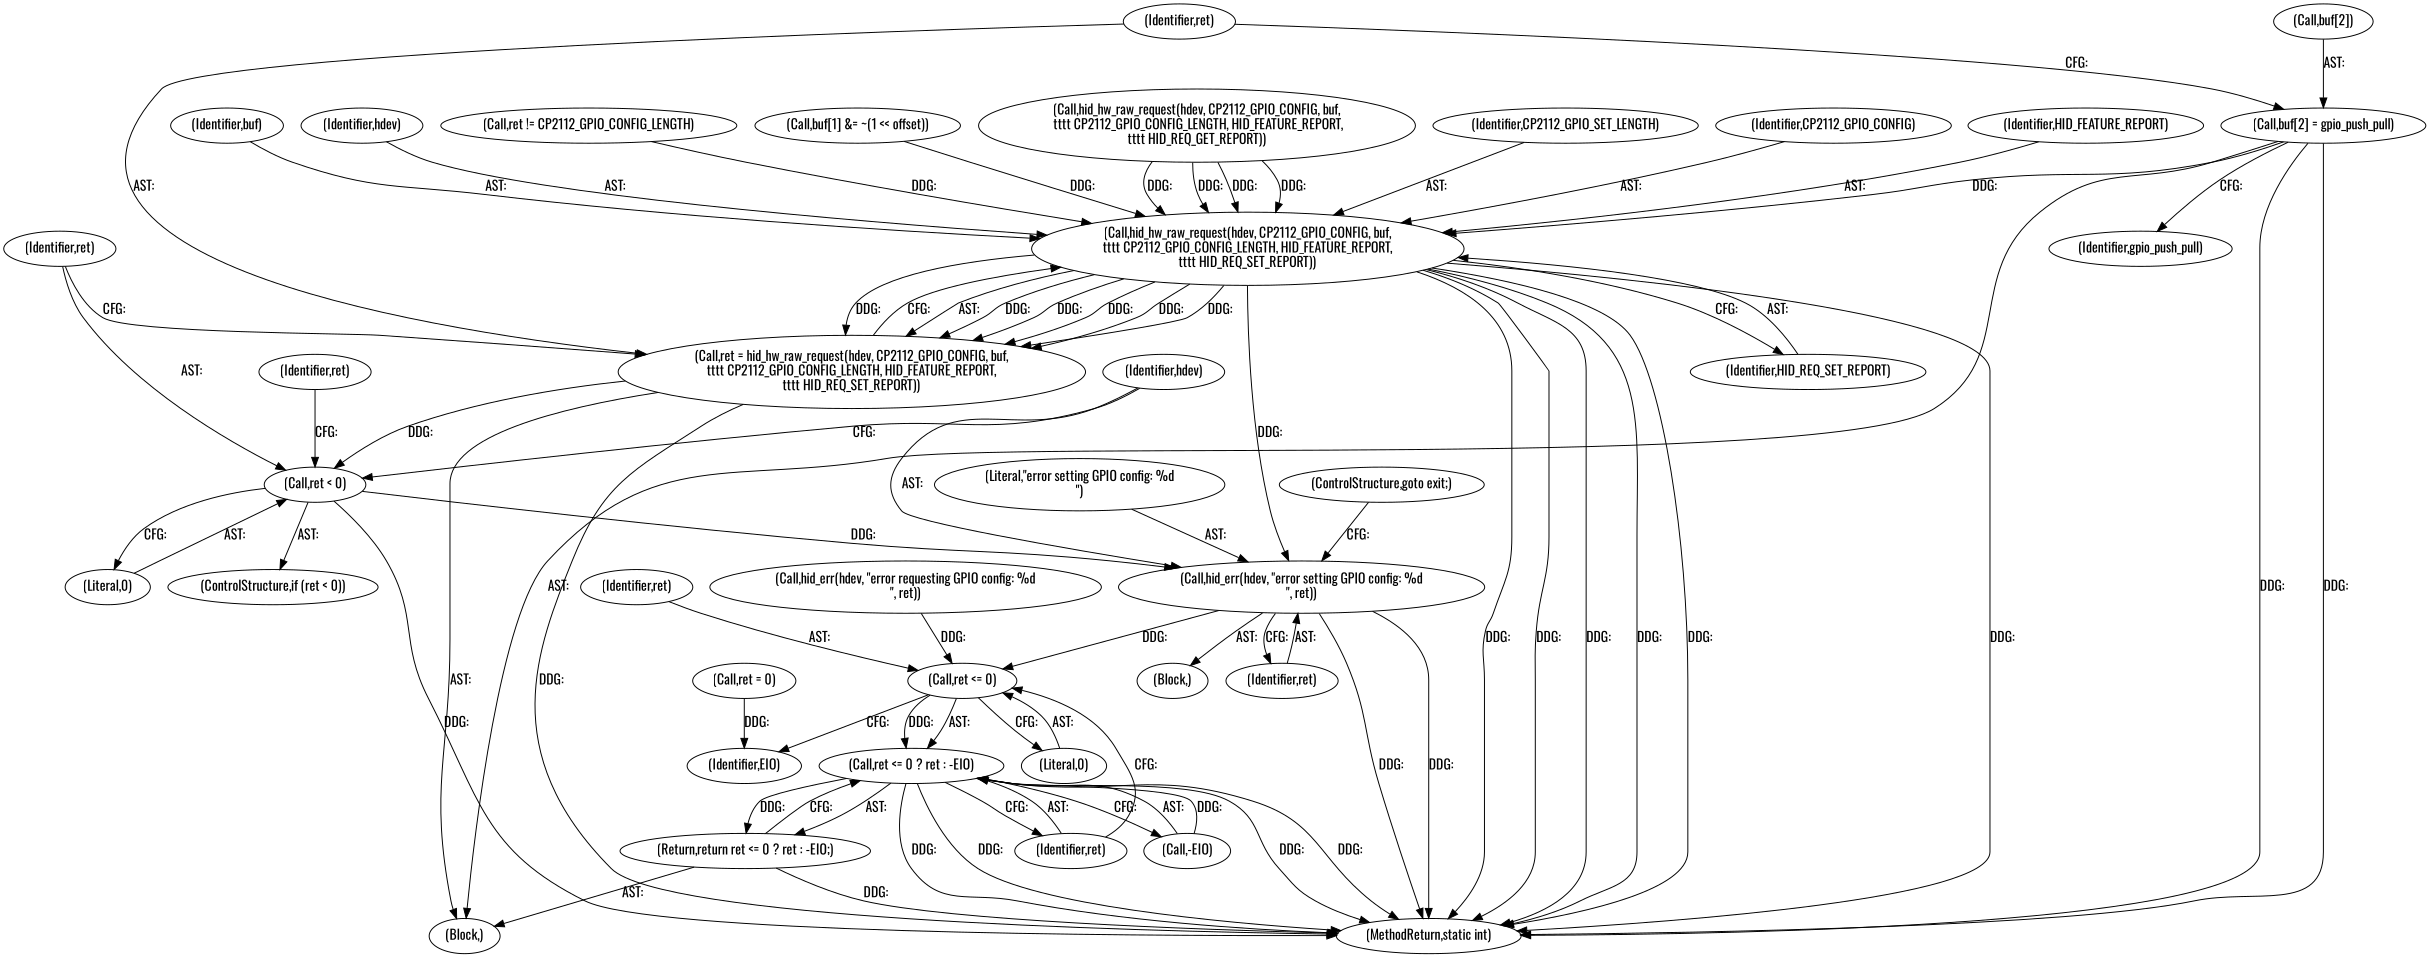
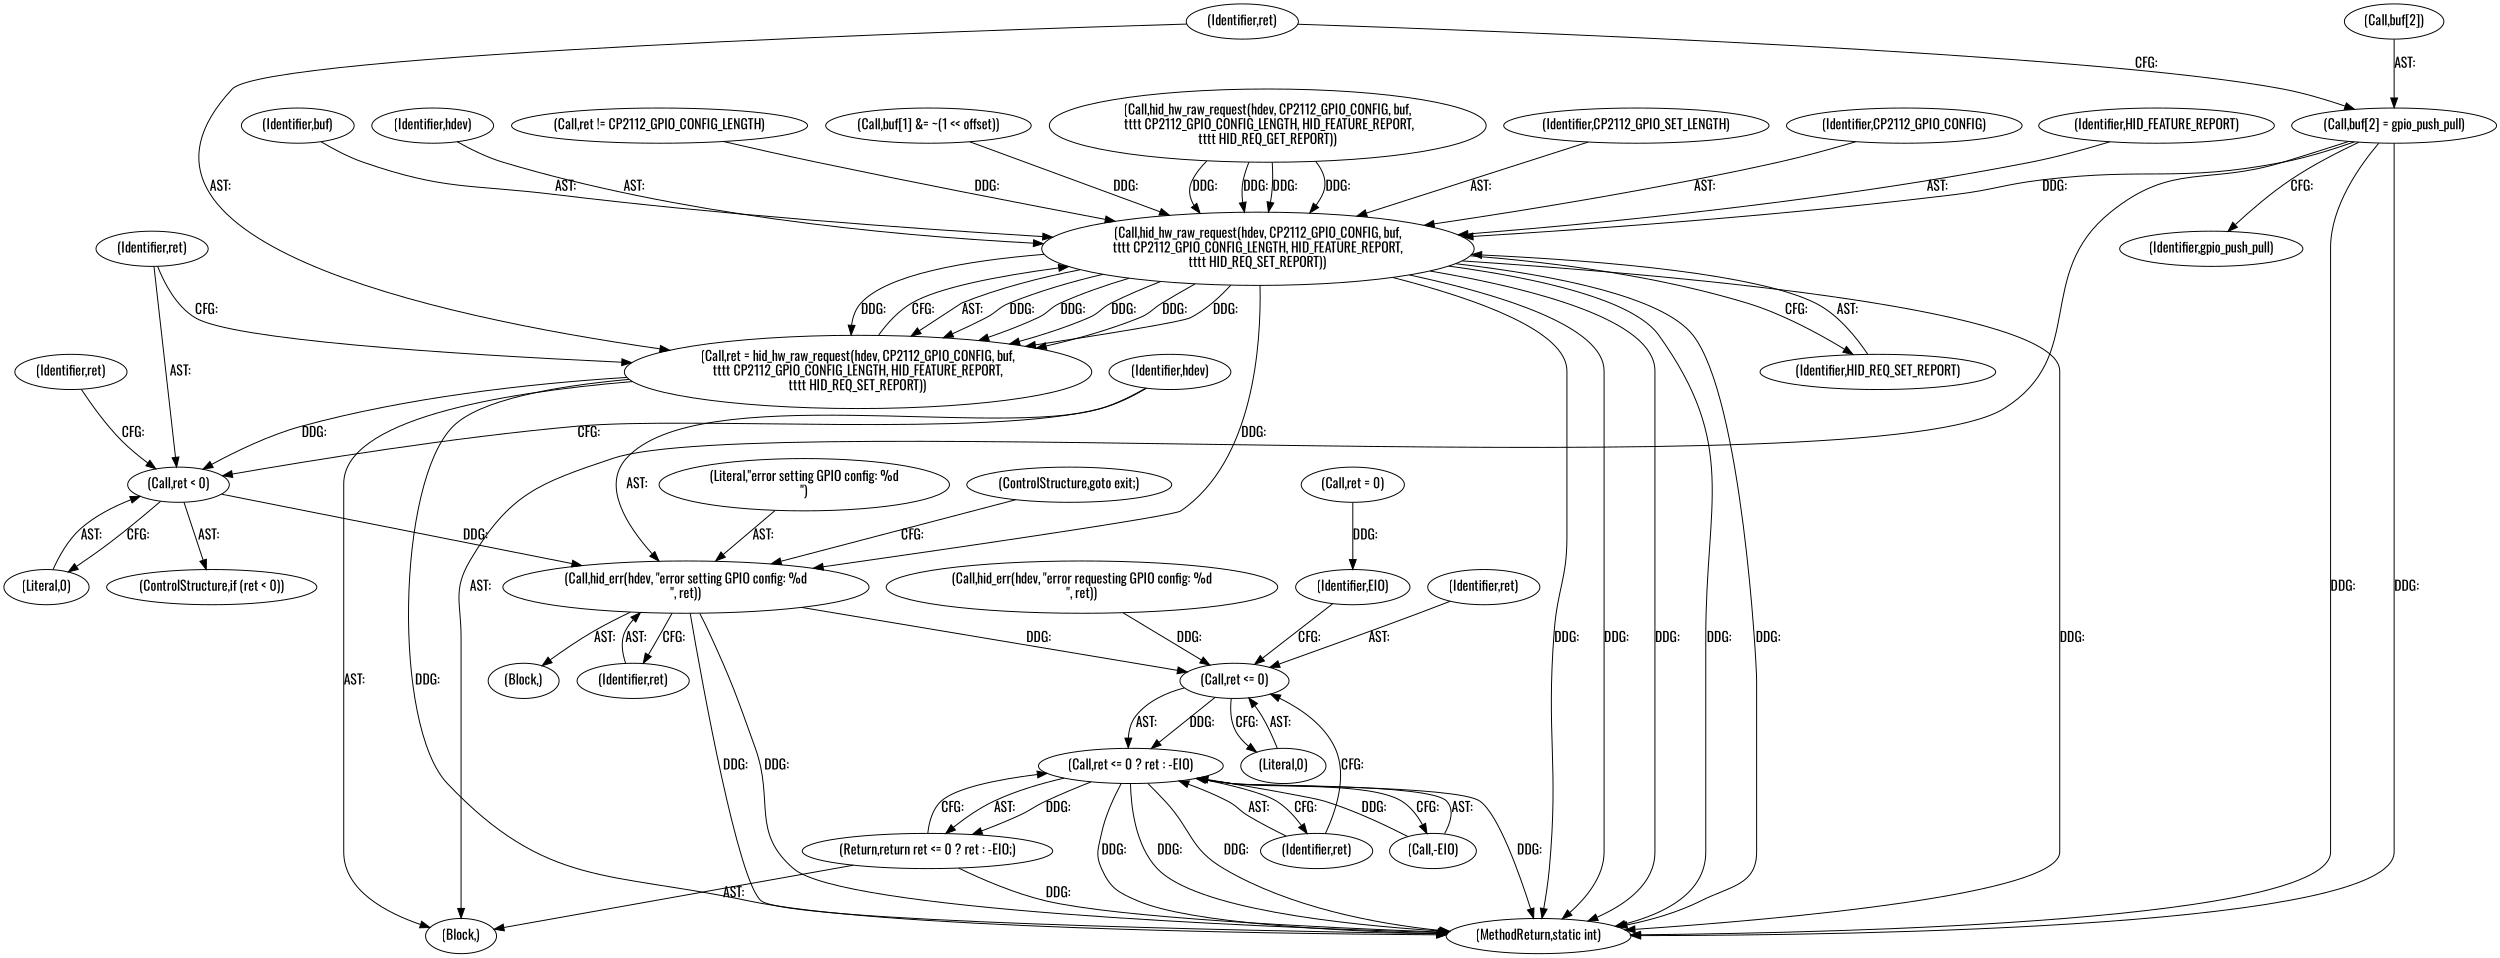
(858, 722) -> (1298, 631)
(711, 921) -> none
